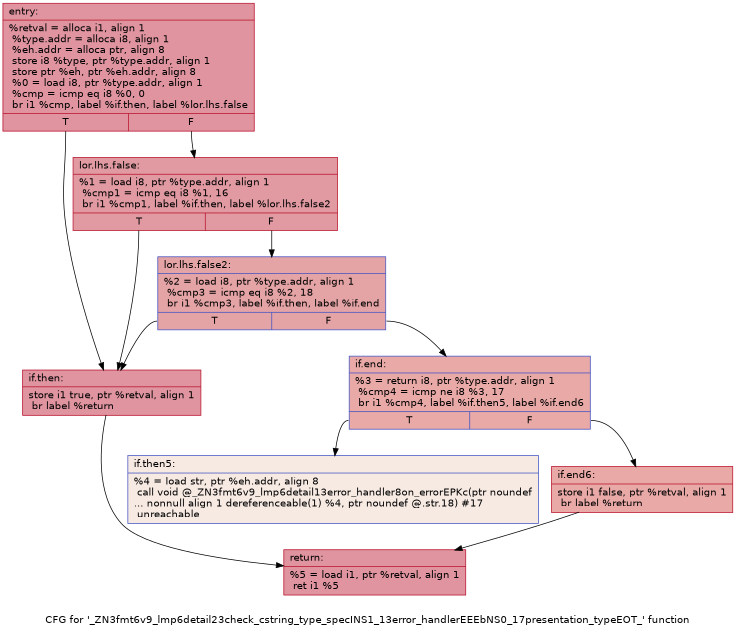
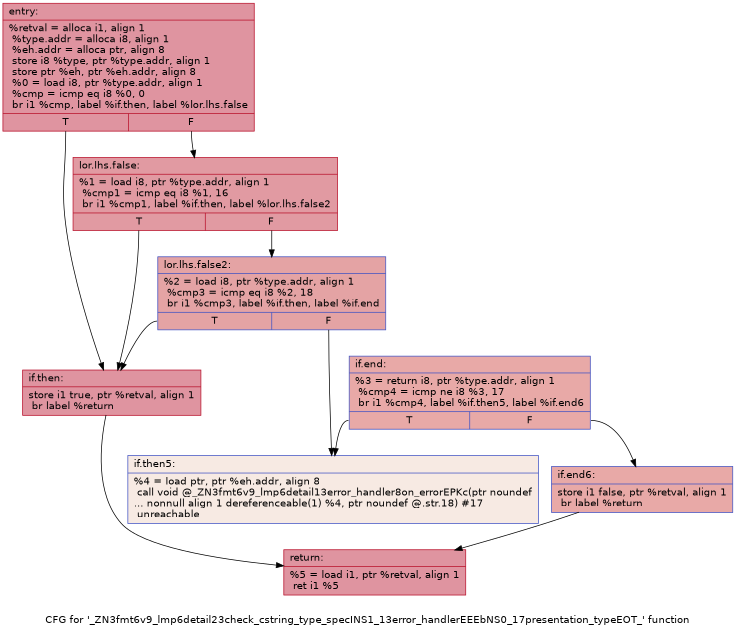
(417, 330) -> (330, 389)
(226, 481) -> (227, 481)
(642, 489) -> (642, 489)
